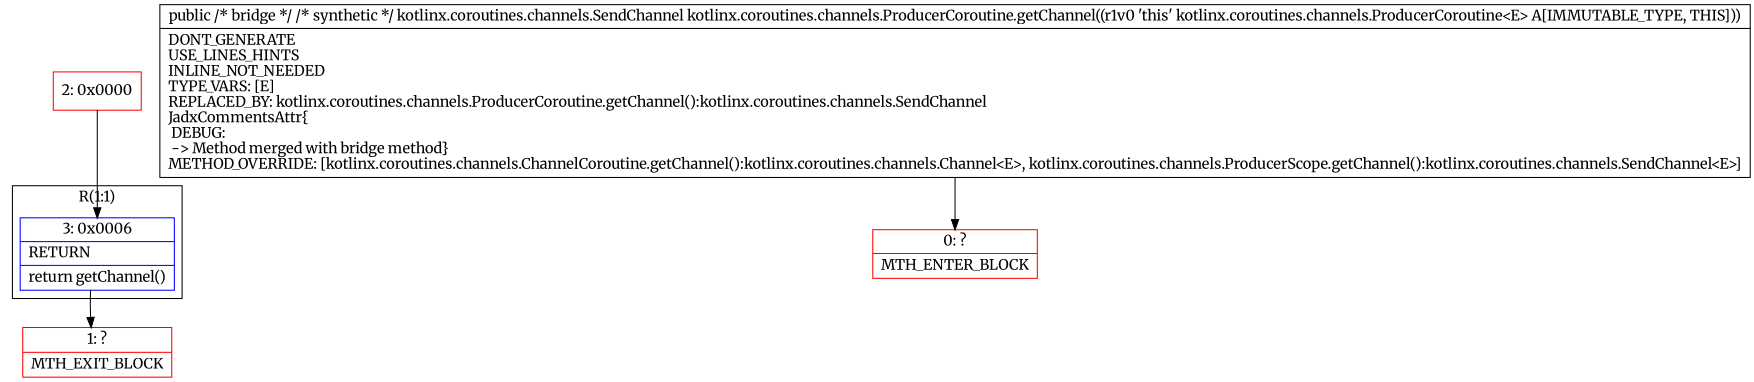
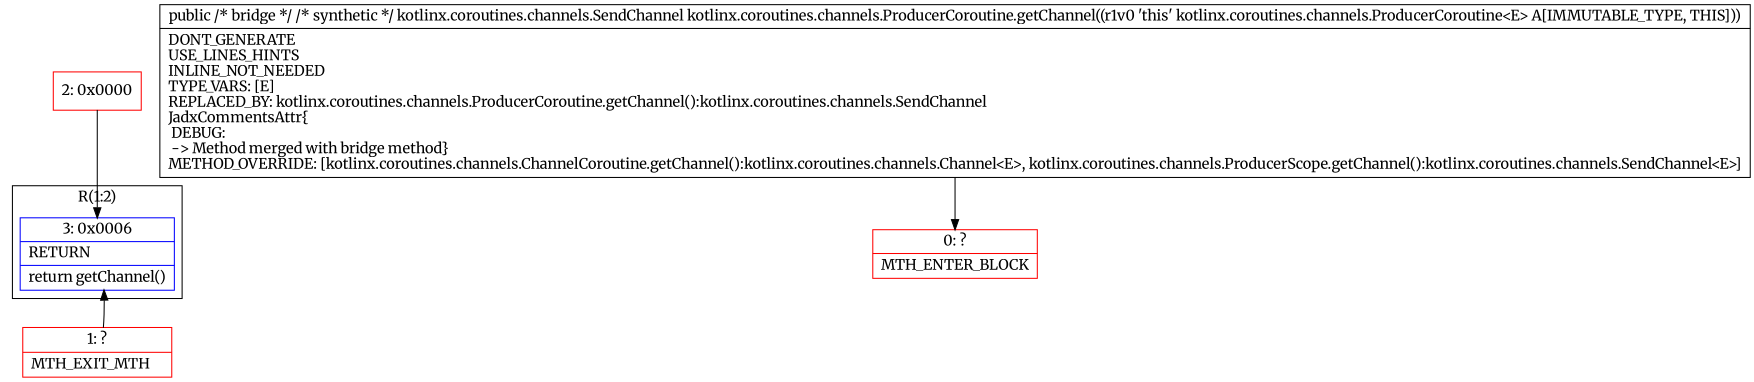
(97, 198) -> (97, 198)
(90, 305) -> (104, 314)
(97, 364) -> (91, 364)
